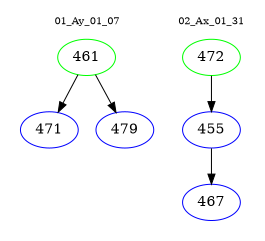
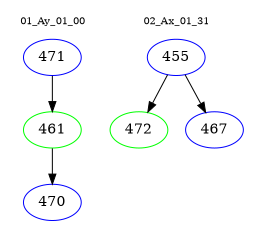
(87, 22) -> (53, 22)
(70, 89) -> (52, 89)
(211, 89) -> (160, 89)
(125, 130) -> (52, 202)
